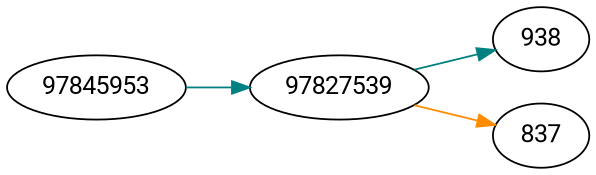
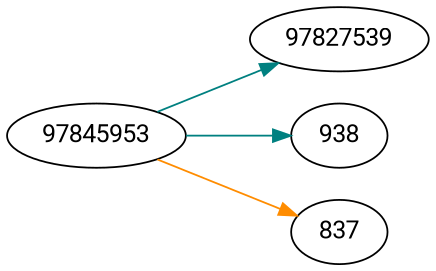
(446, 62) -> (229, 136)
(446, 113) -> (219, 184)
